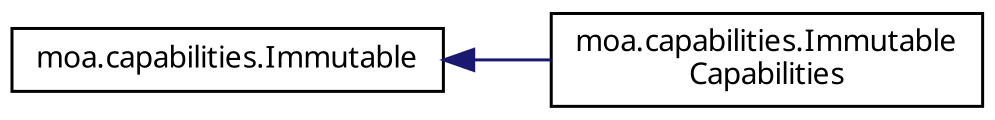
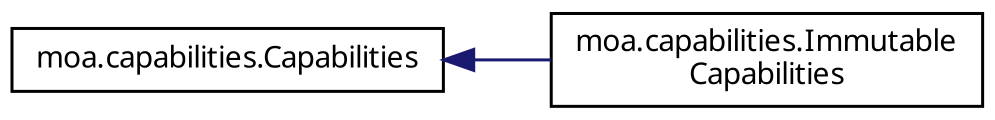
(228, 60) -> (228, 60)
